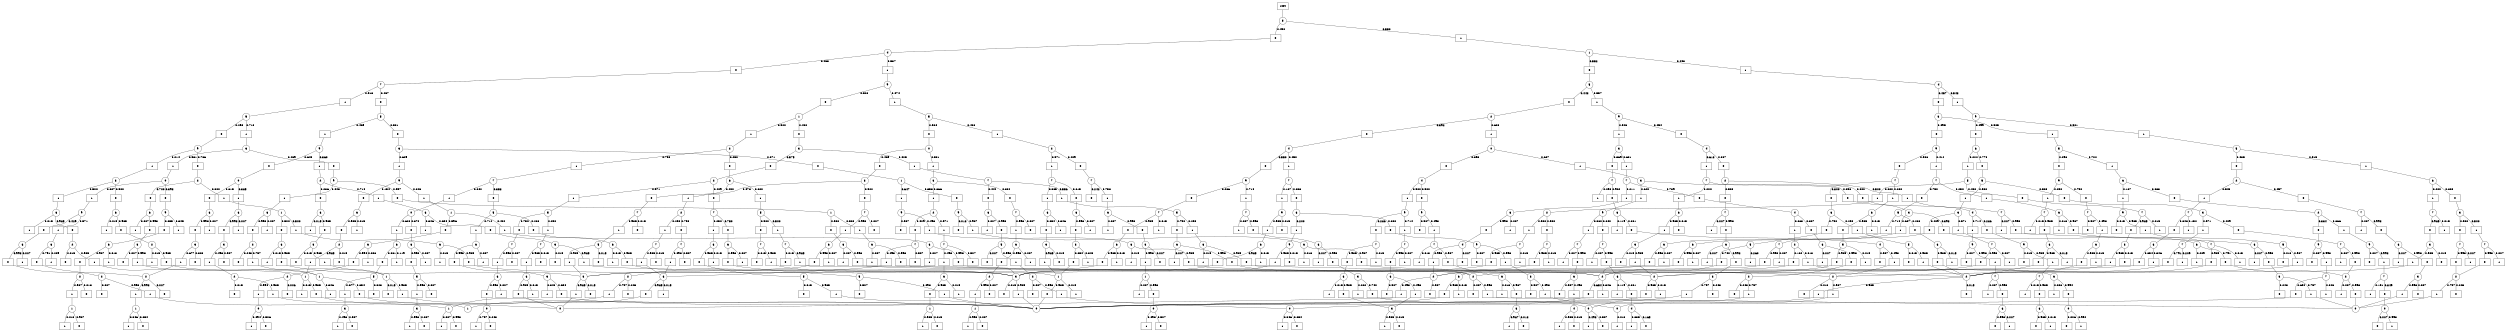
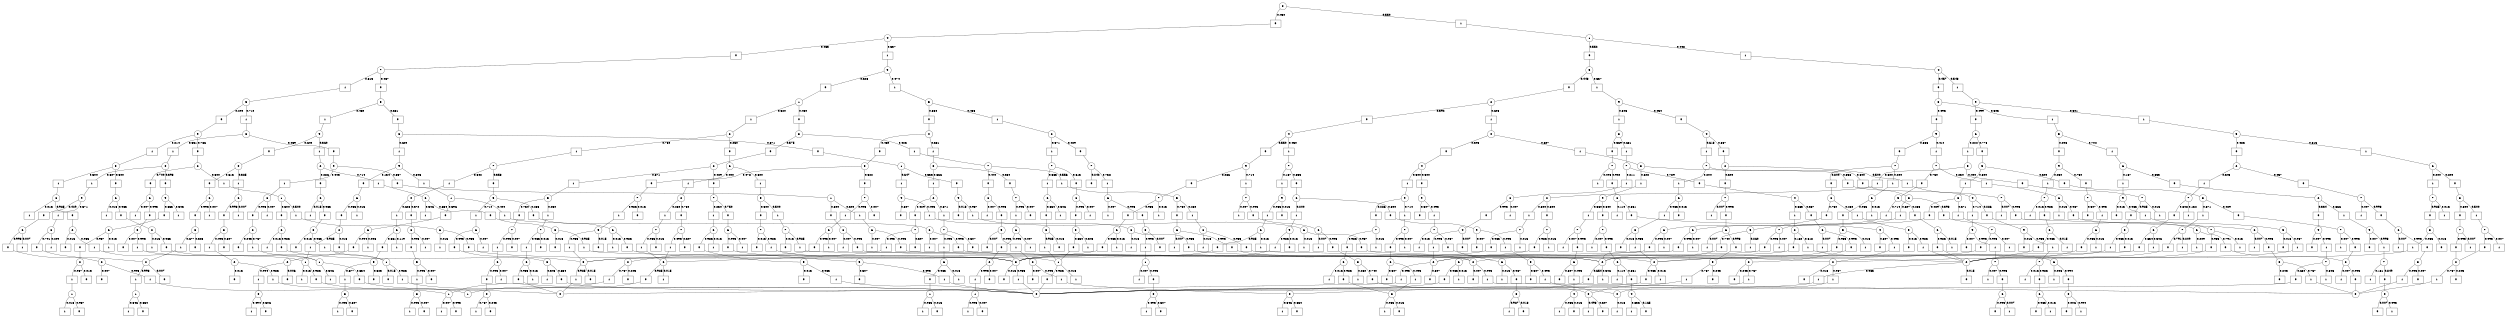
(1283, 6) -> none
